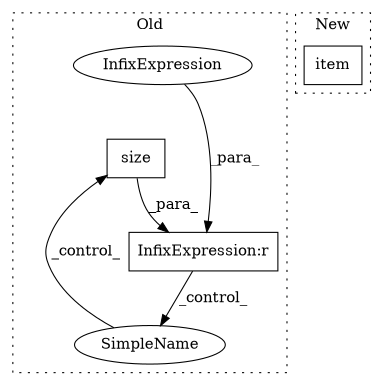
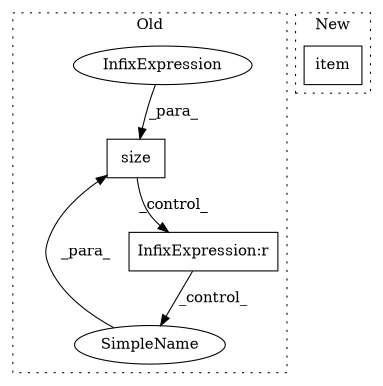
(209, 150) -> (148, 106)
(173, 205) -> (173, 205)
(86, 252) -> (86, 252)
